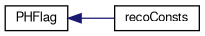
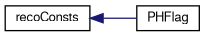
(98, 18) -> (120, 18)
